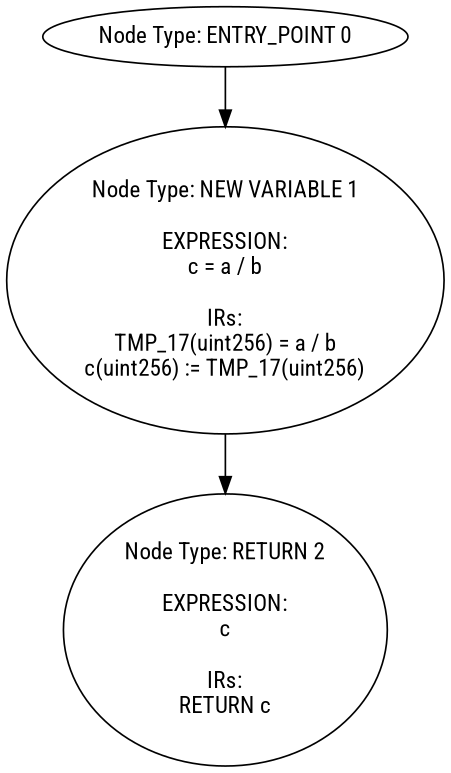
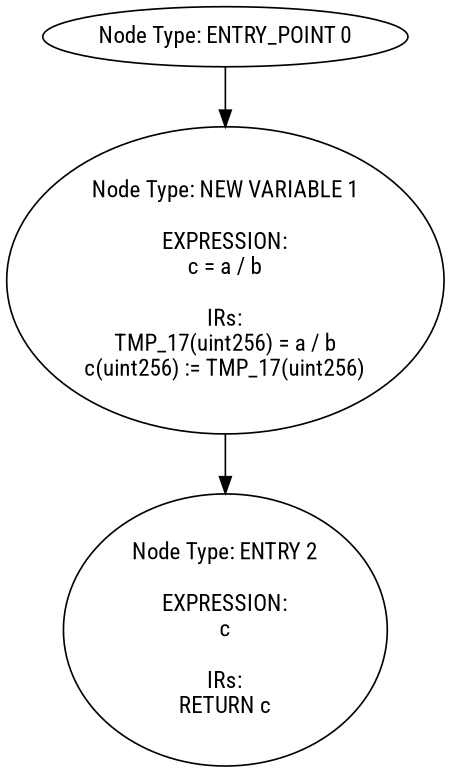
(225, 630) -> (225, 630)
